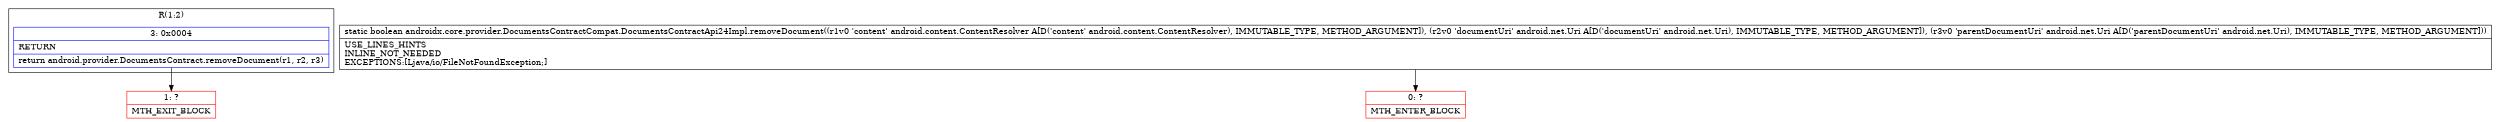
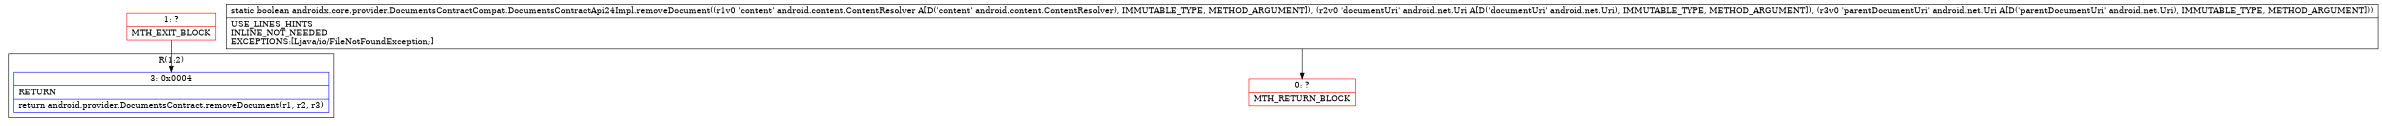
(171, 76) -> (171, 50)
(1416, 111) -> (1302, 99)
